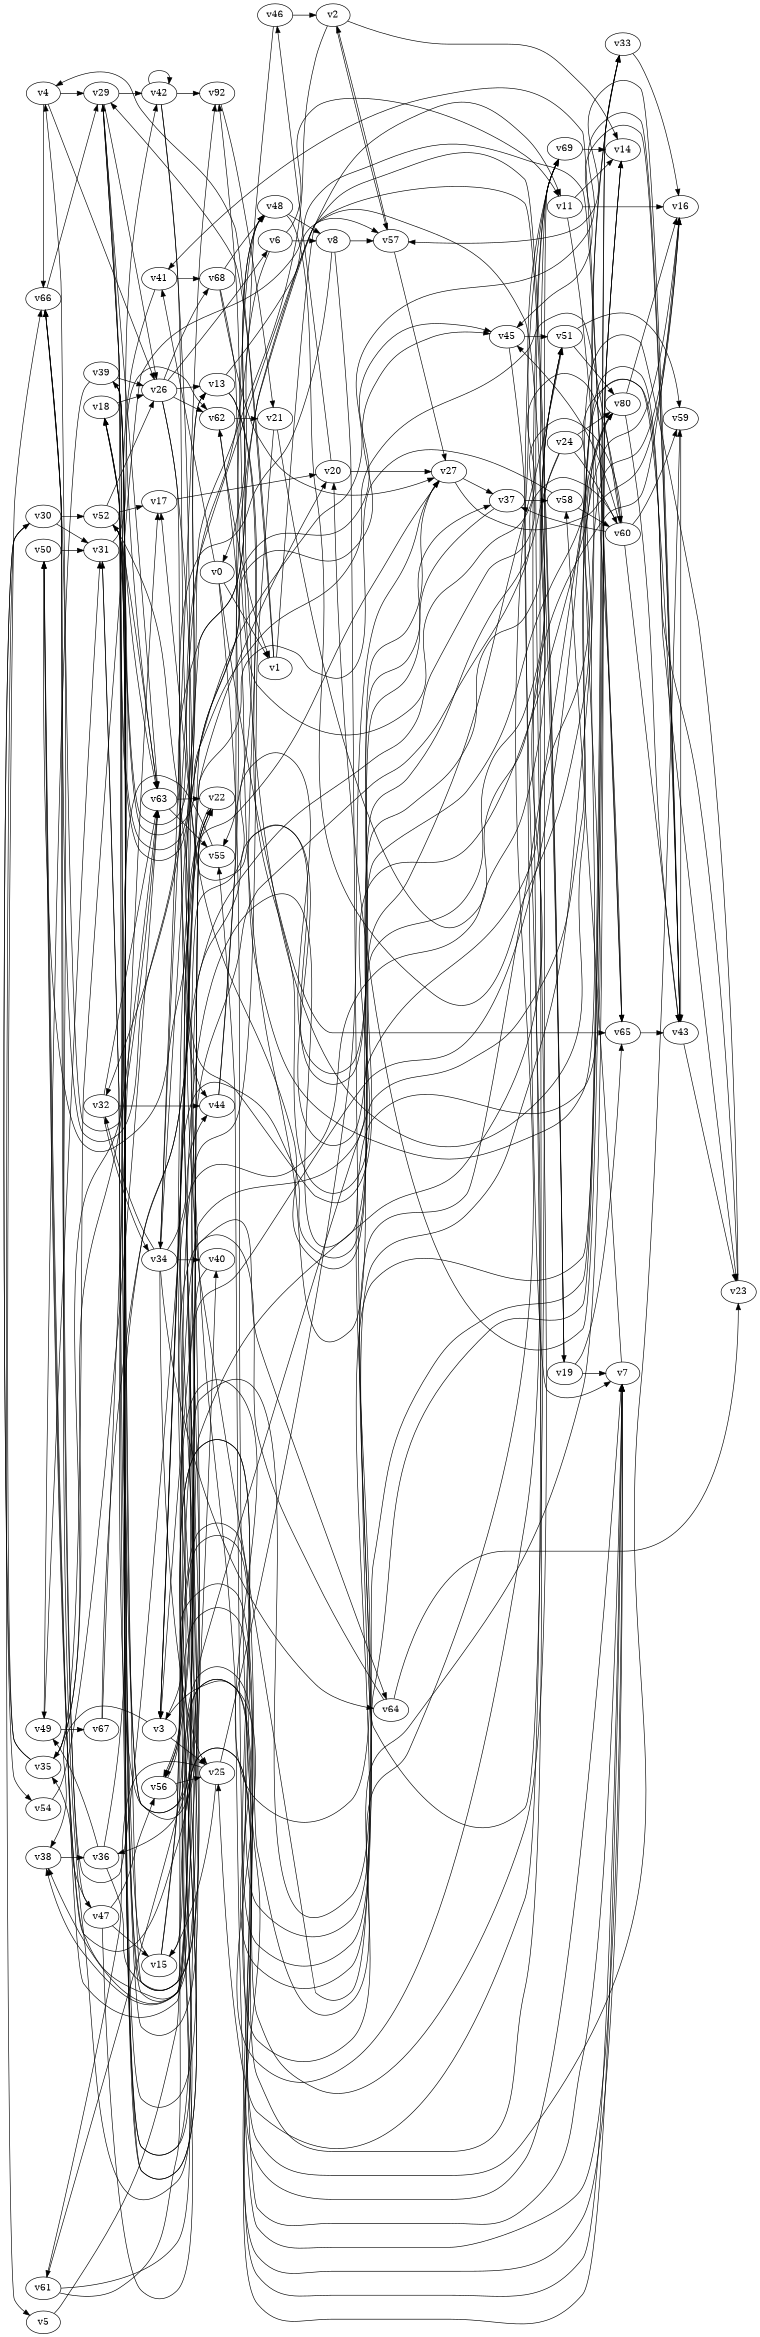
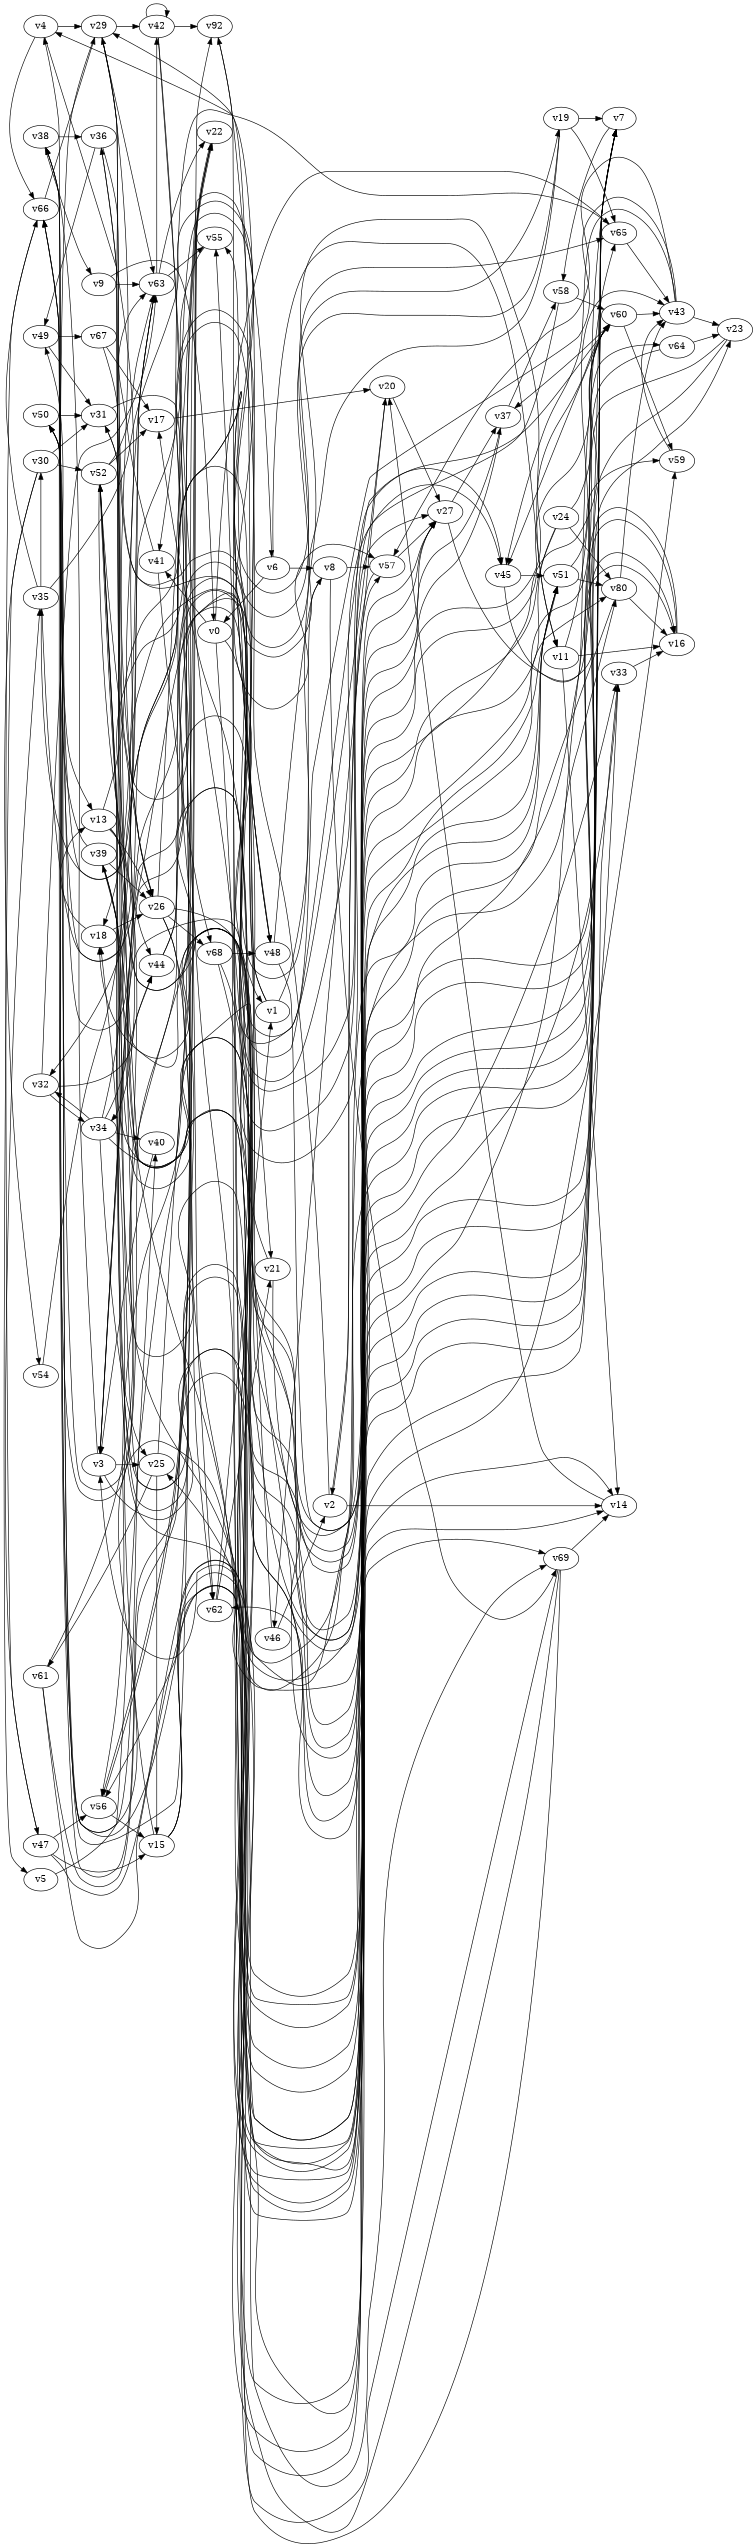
none -> (99, 284)
(185, 388) -> (131, 859)
(227, 1371) -> (335, 2081)
(214, 1518) -> none
(185, 1781) -> (122, 1822)
